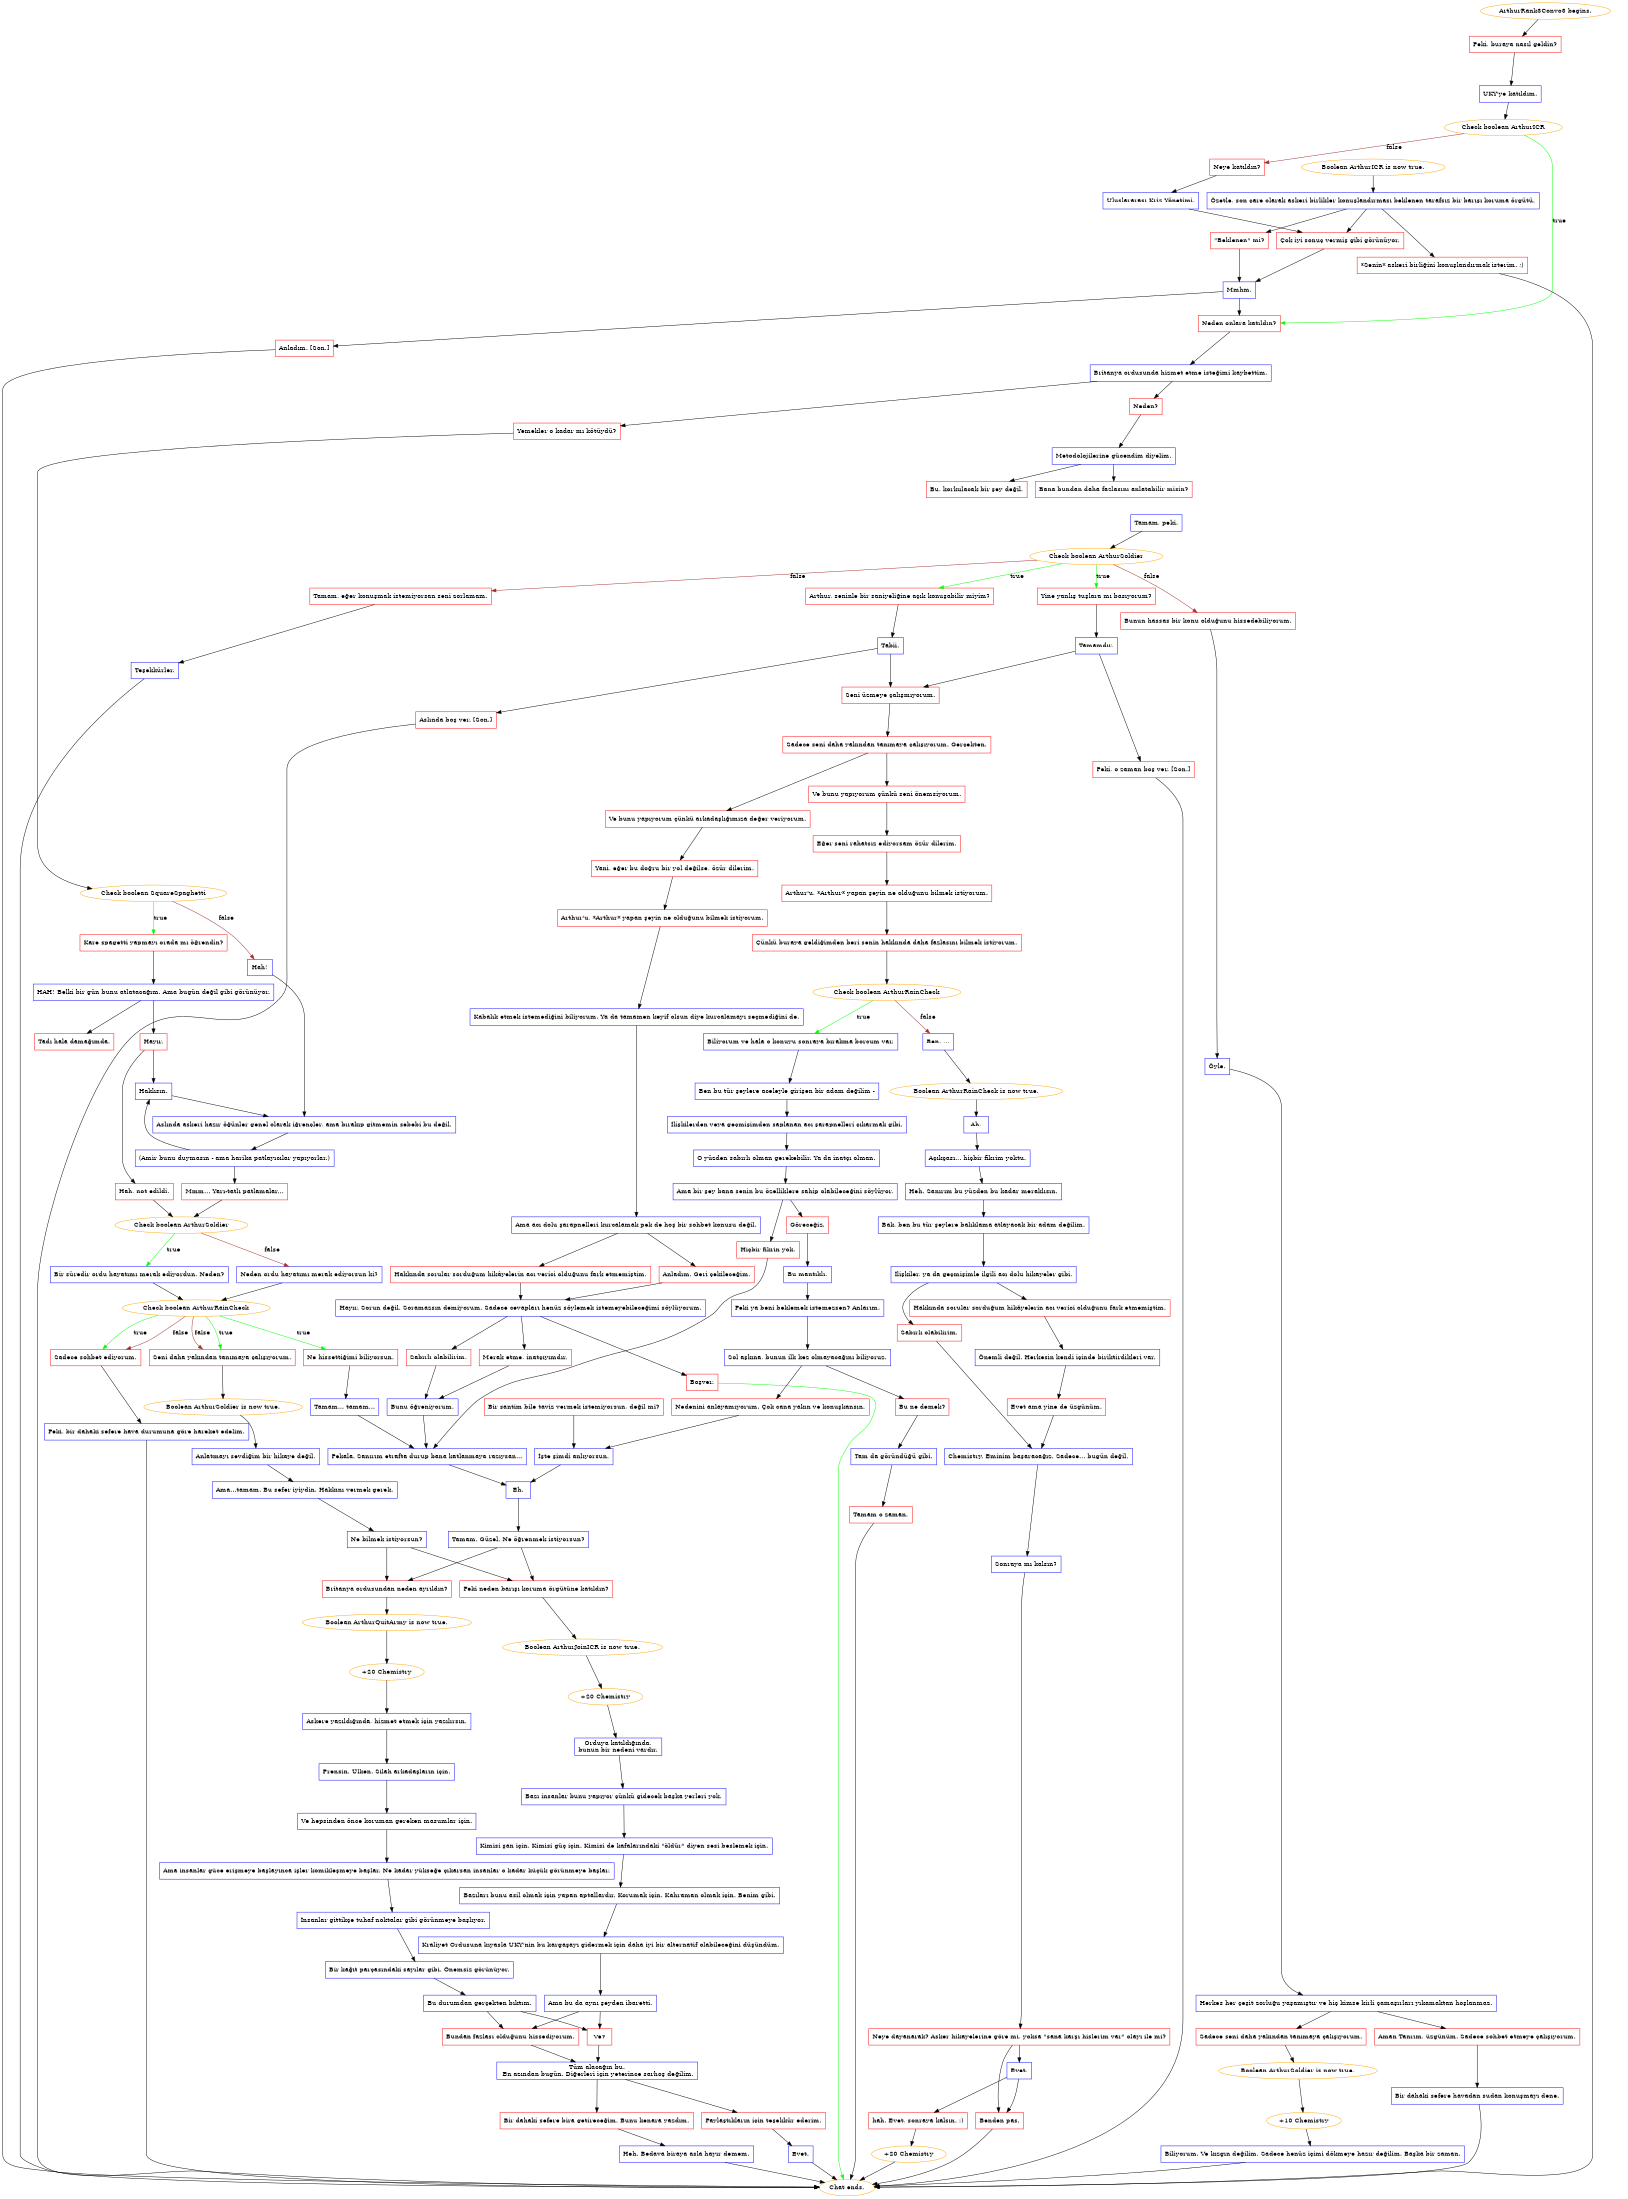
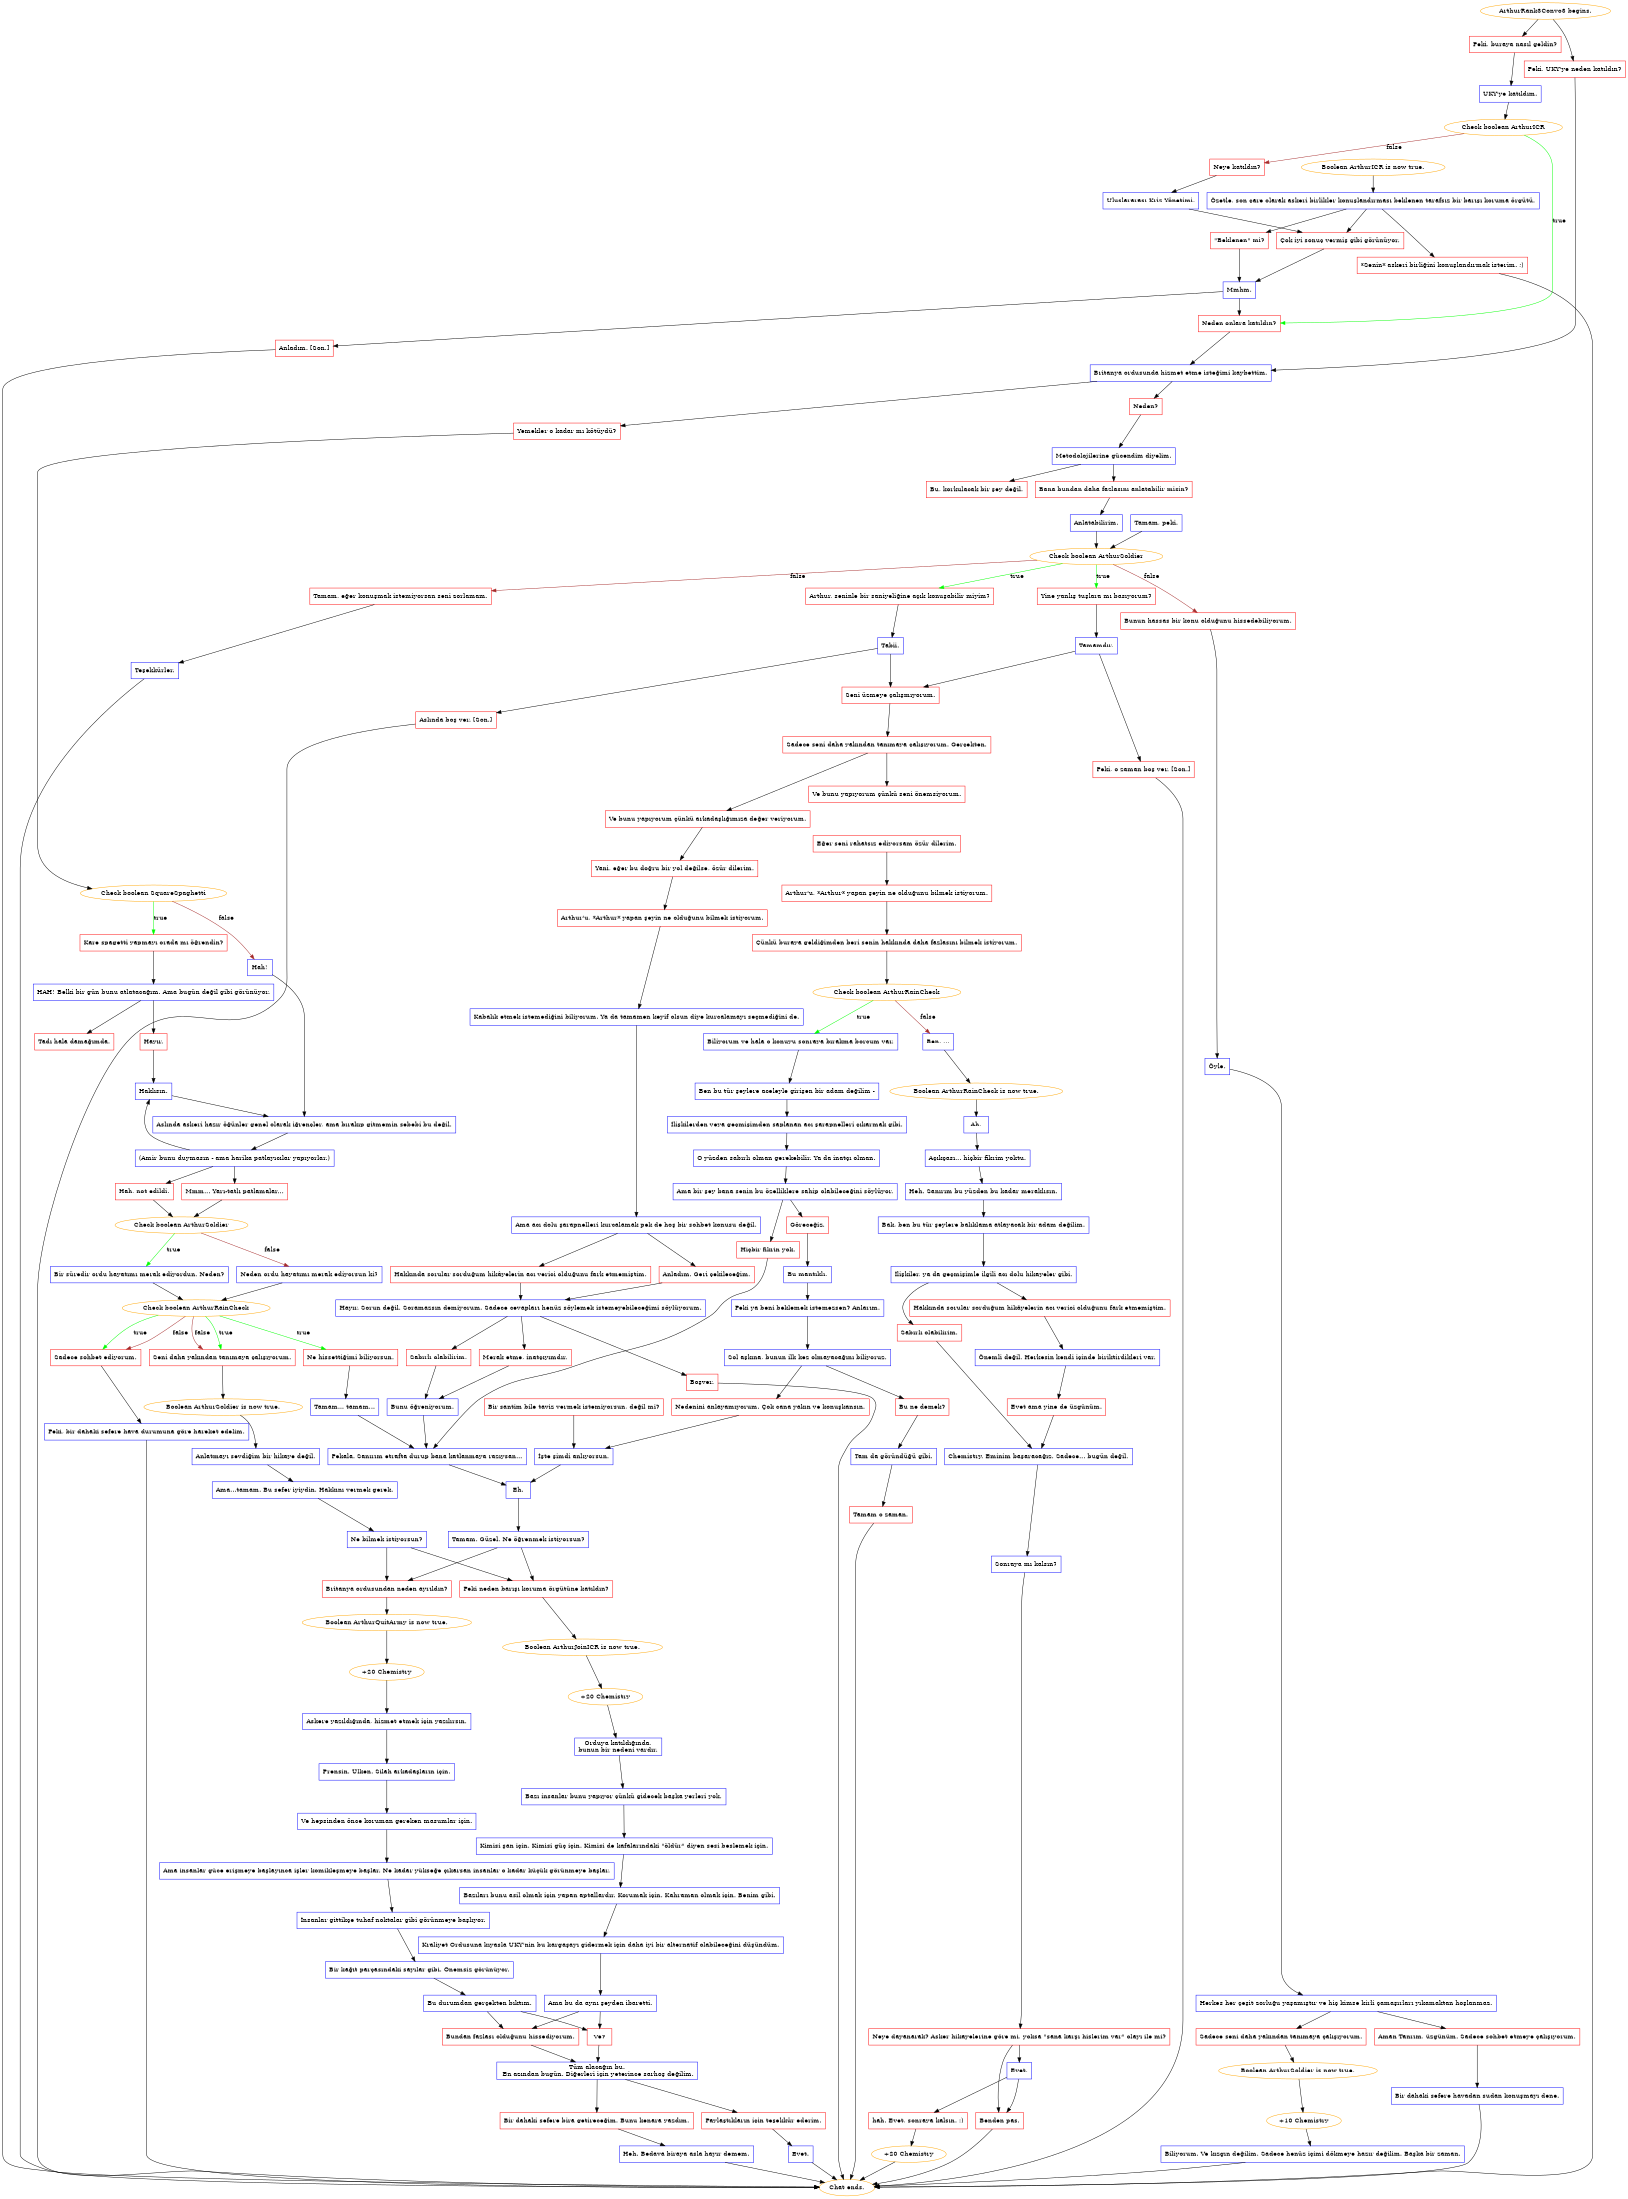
none -> (1575, 69)
none -> (1096, 523)
(887, 817) -> none
(122, 1113) -> (192, 1174)
(838, 1702) -> (838, 1702)
